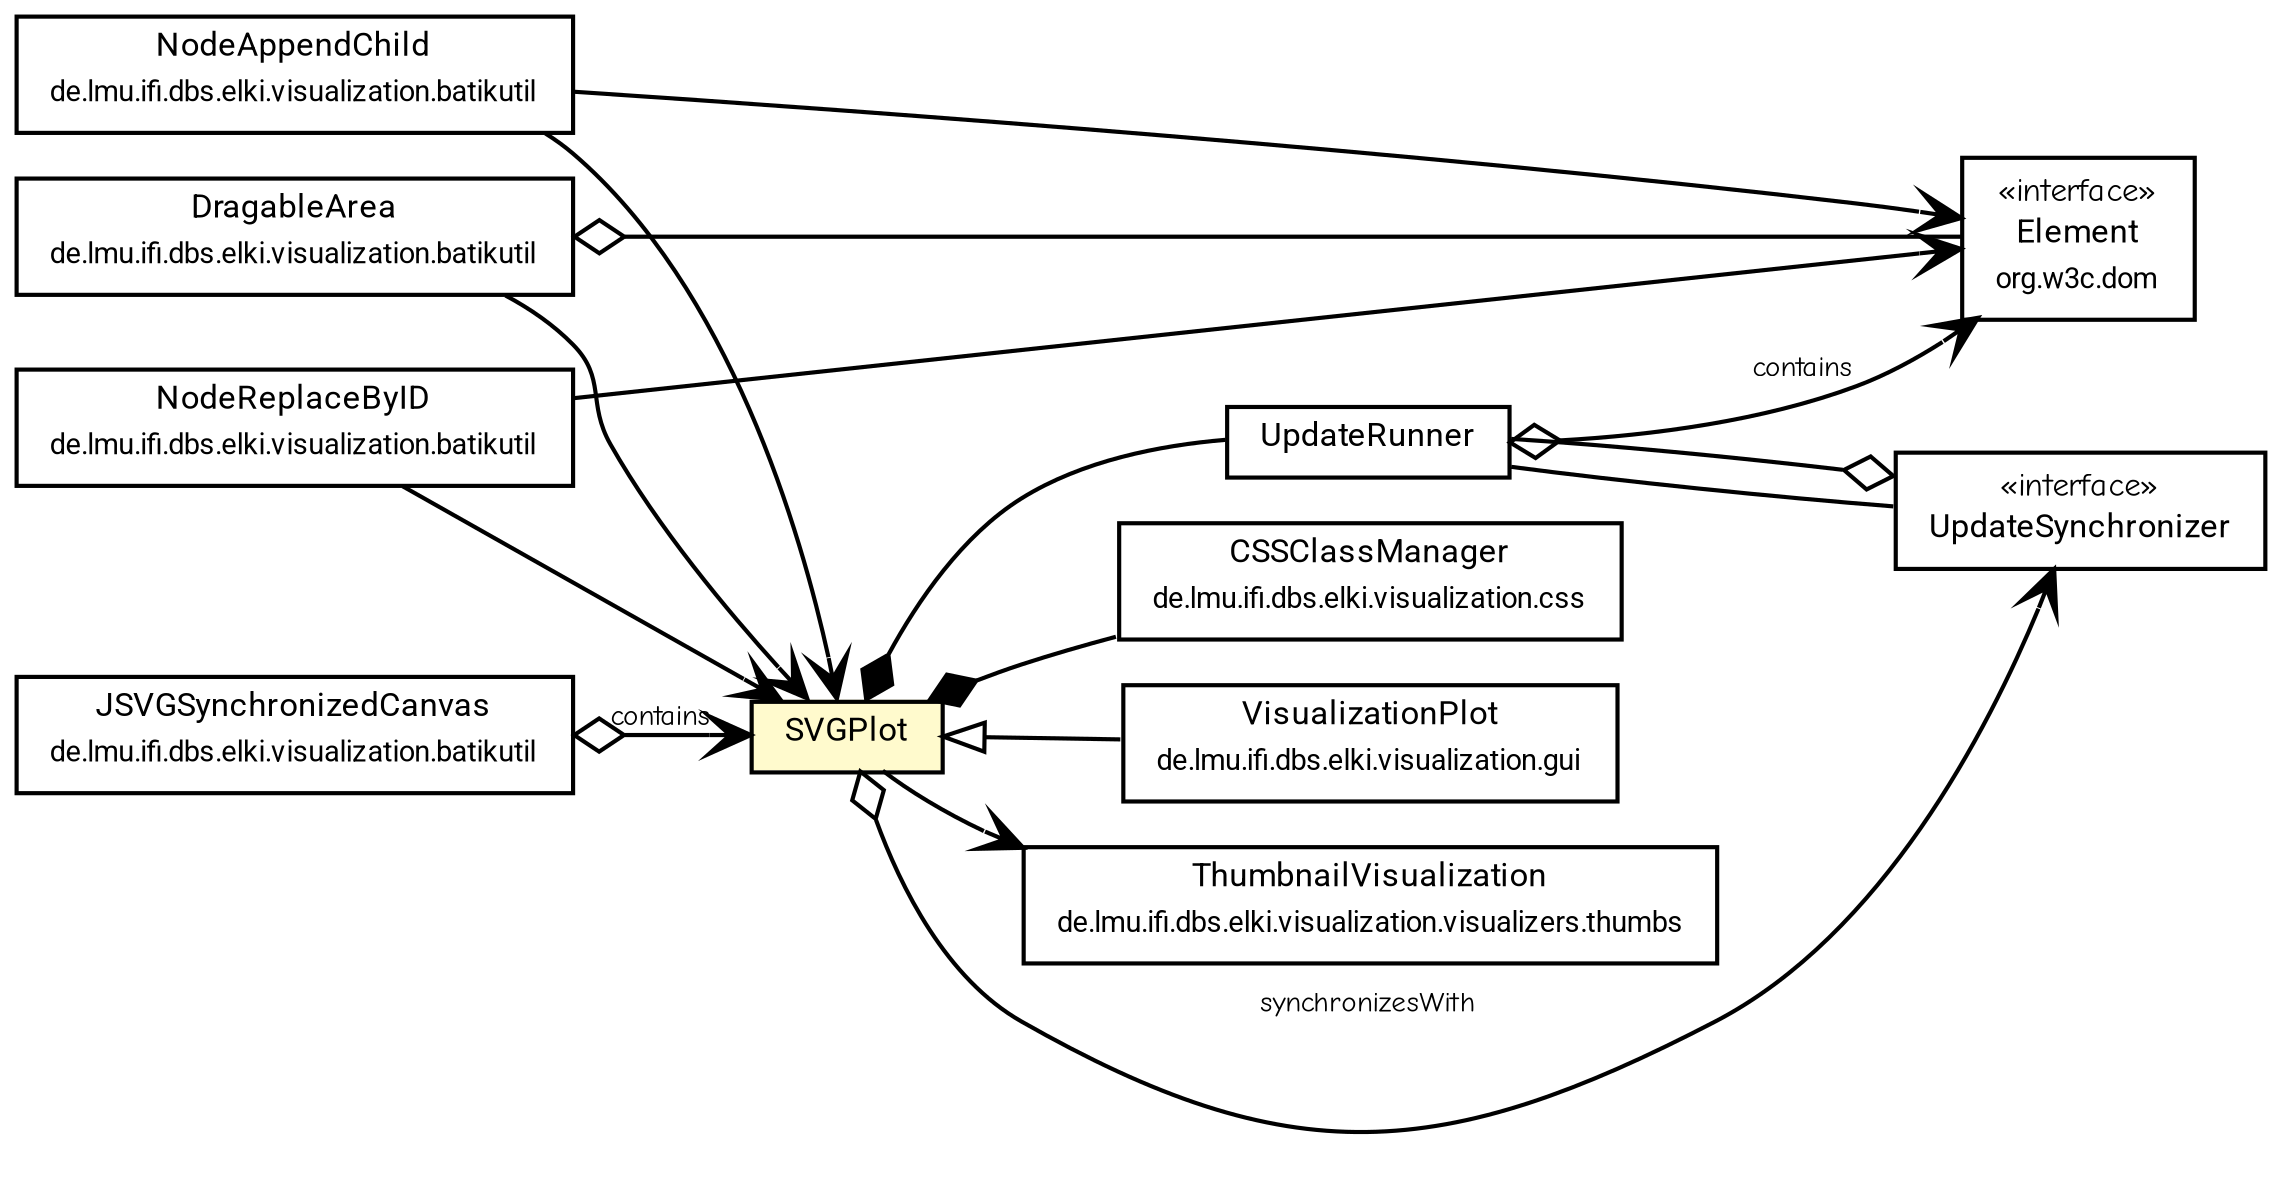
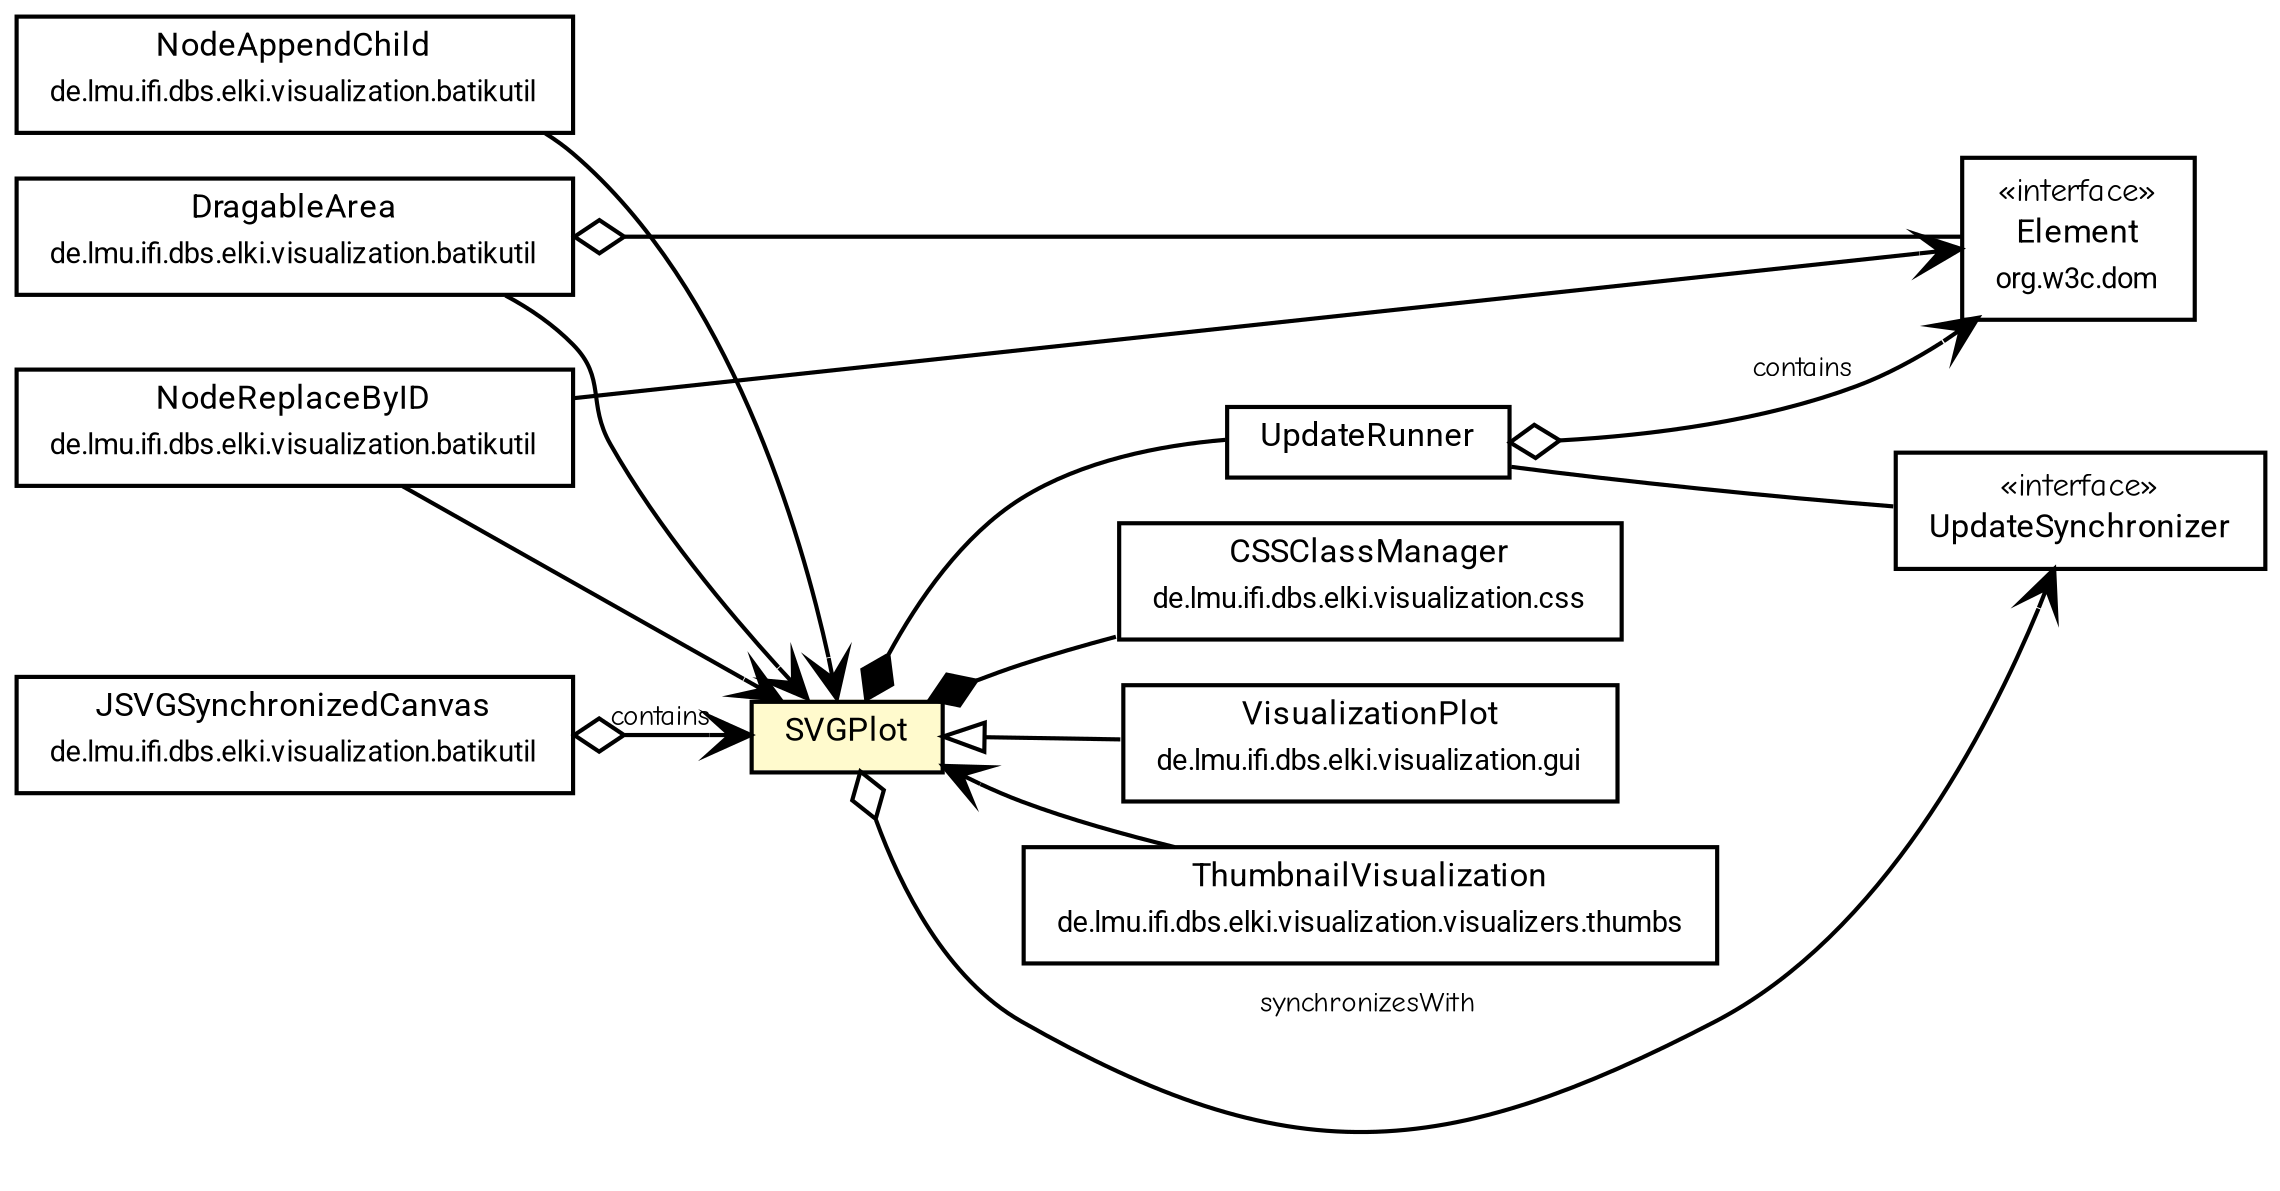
(1247, 143) -> none
(1685, 453) -> none
(932, 803) -> (1076, 820)
